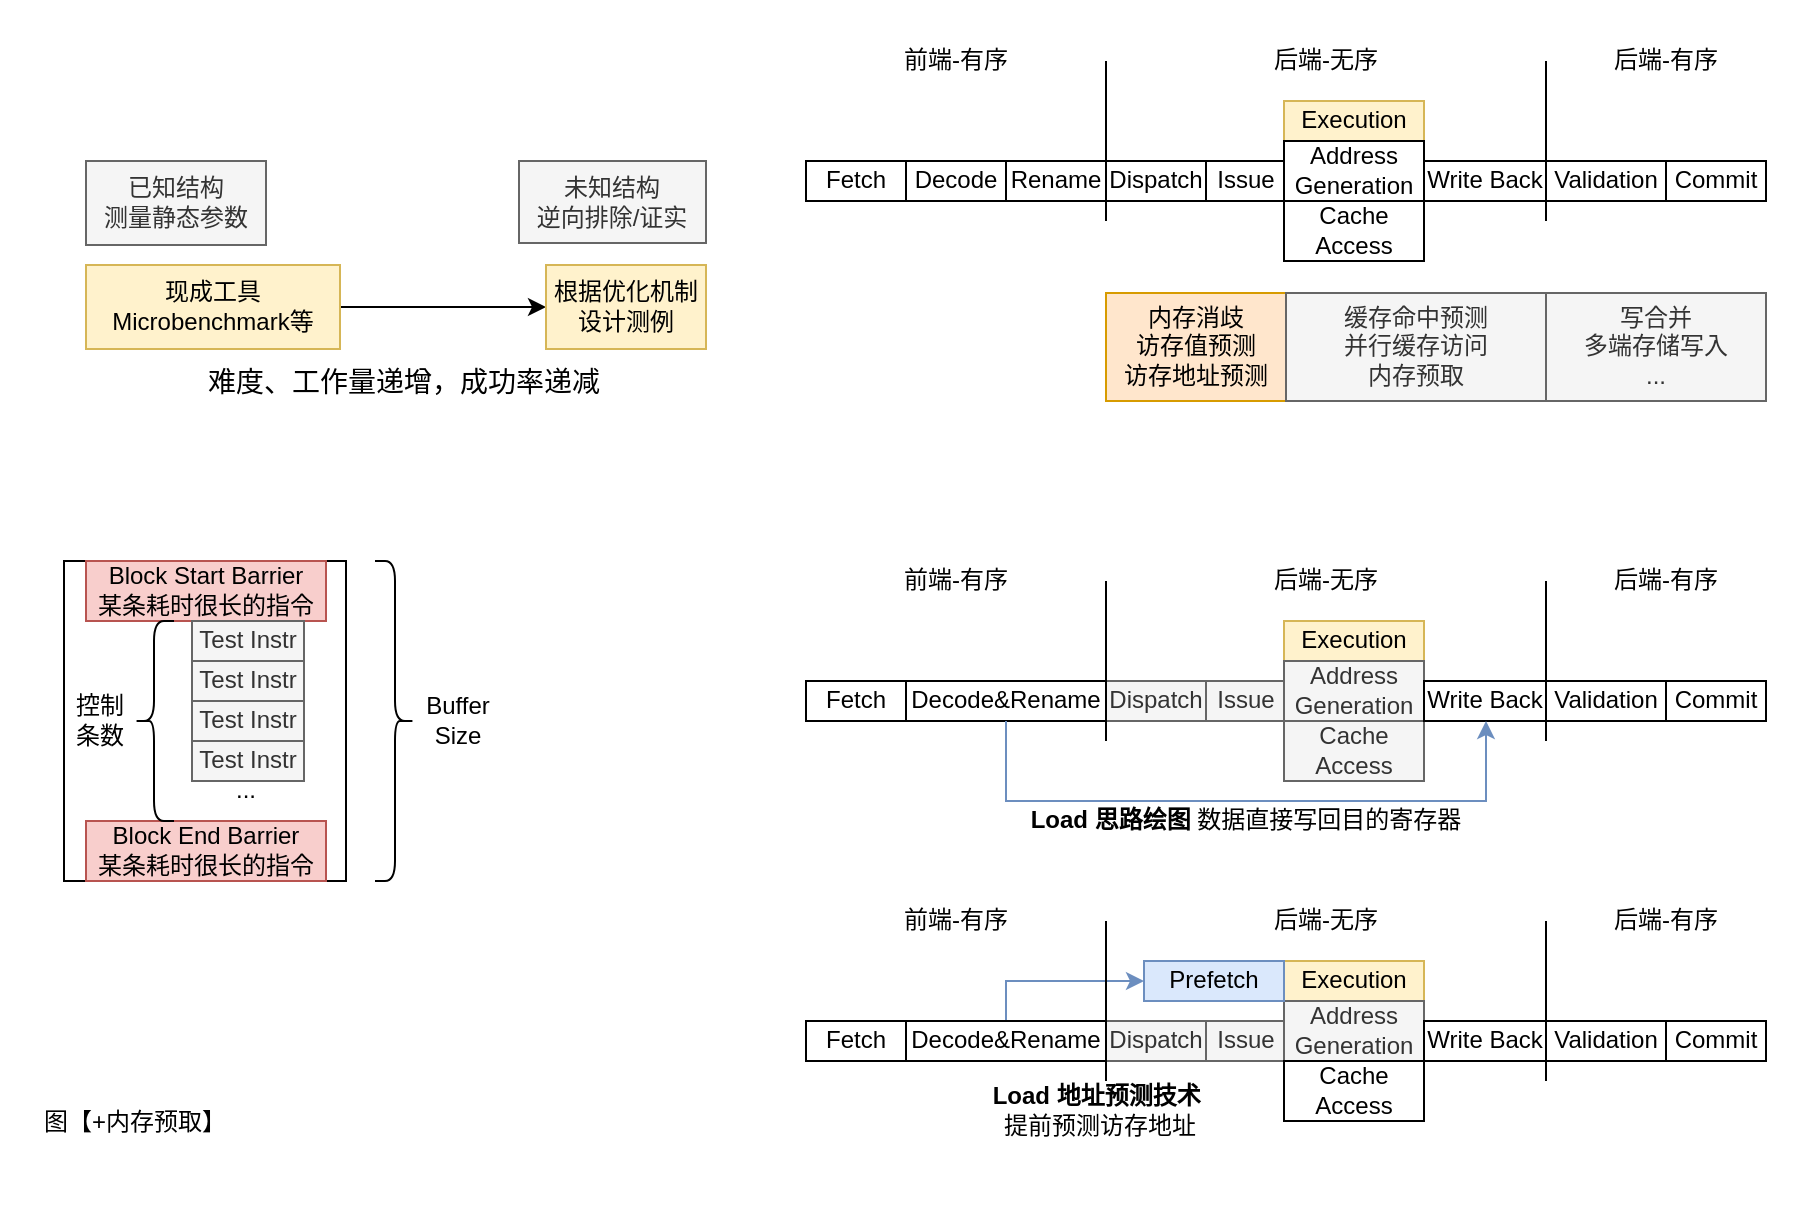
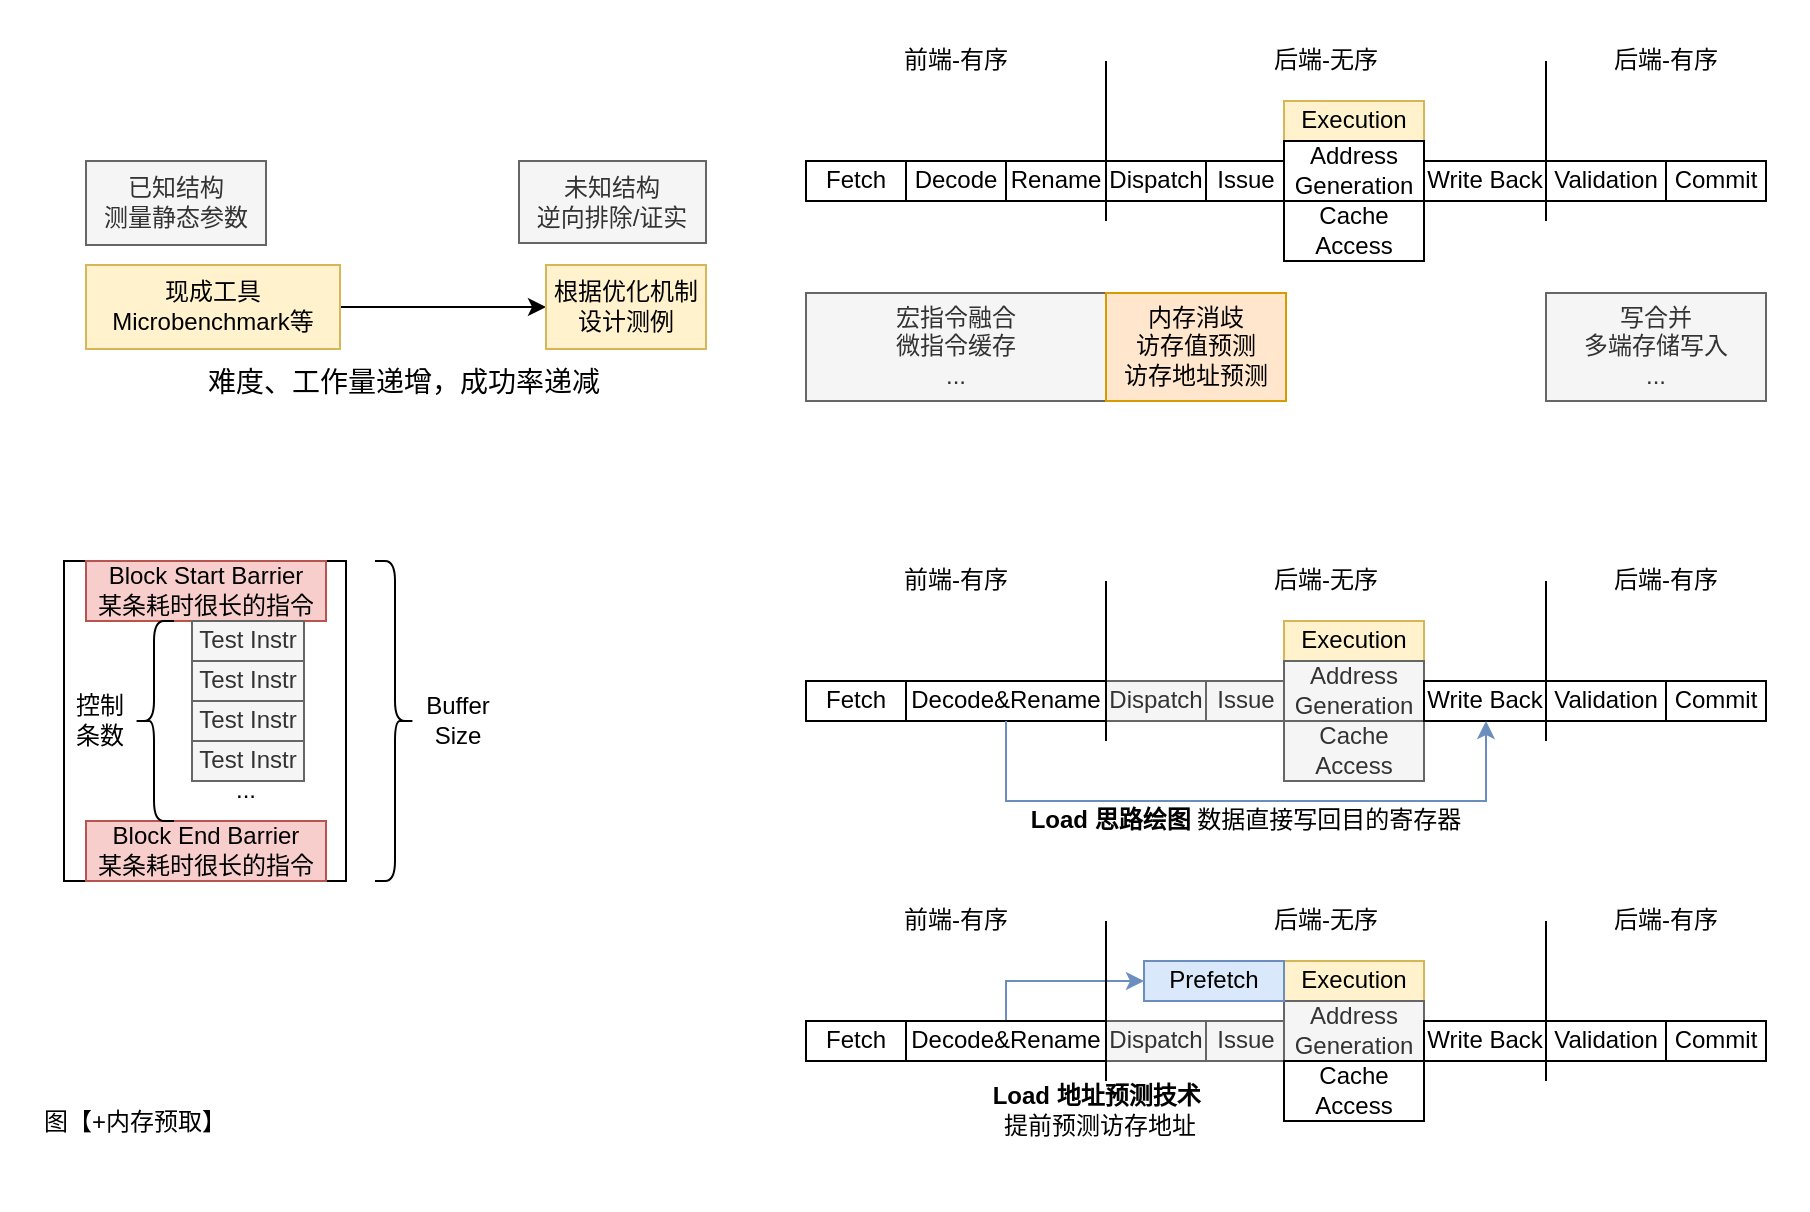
none -> (956, 347)
(1416, 347) -> none
